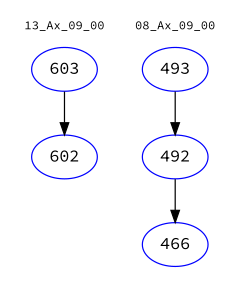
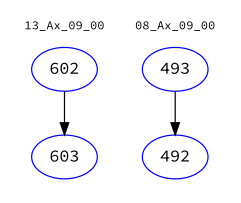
(64, 107) -> (64, 107)
(175, 245) -> none
